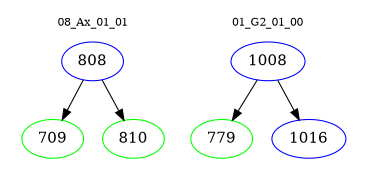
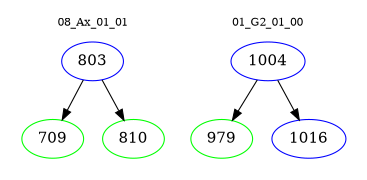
(93, 61) -> (93, 61)
(268, 61) -> (268, 61)
(222, 139) -> (222, 139)
